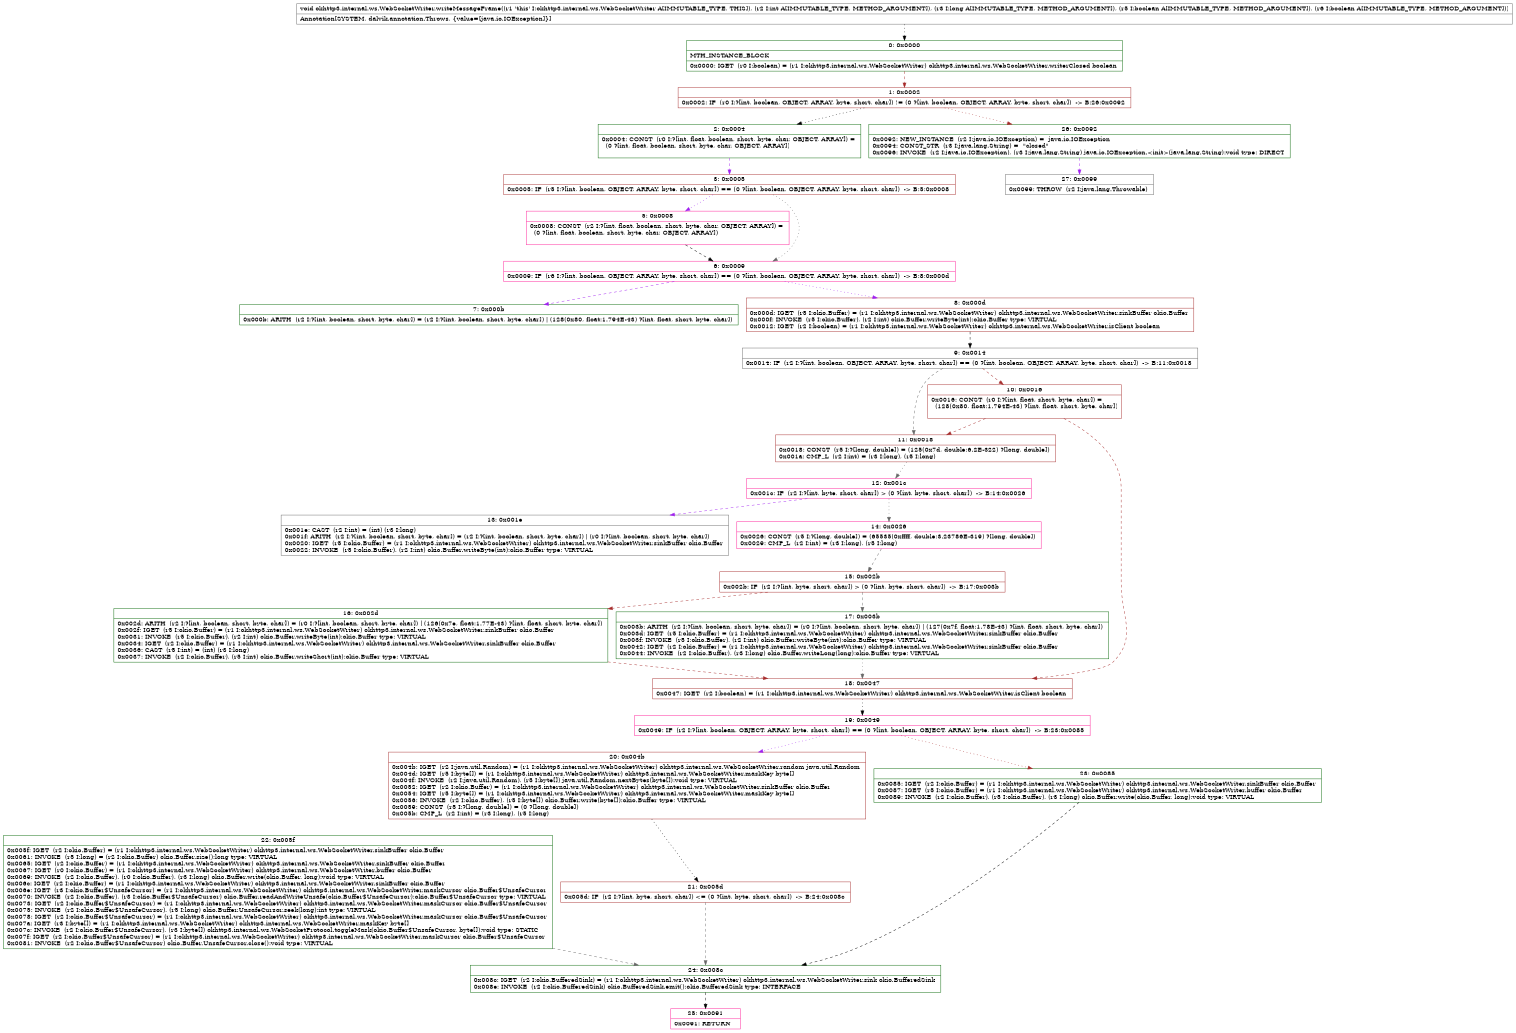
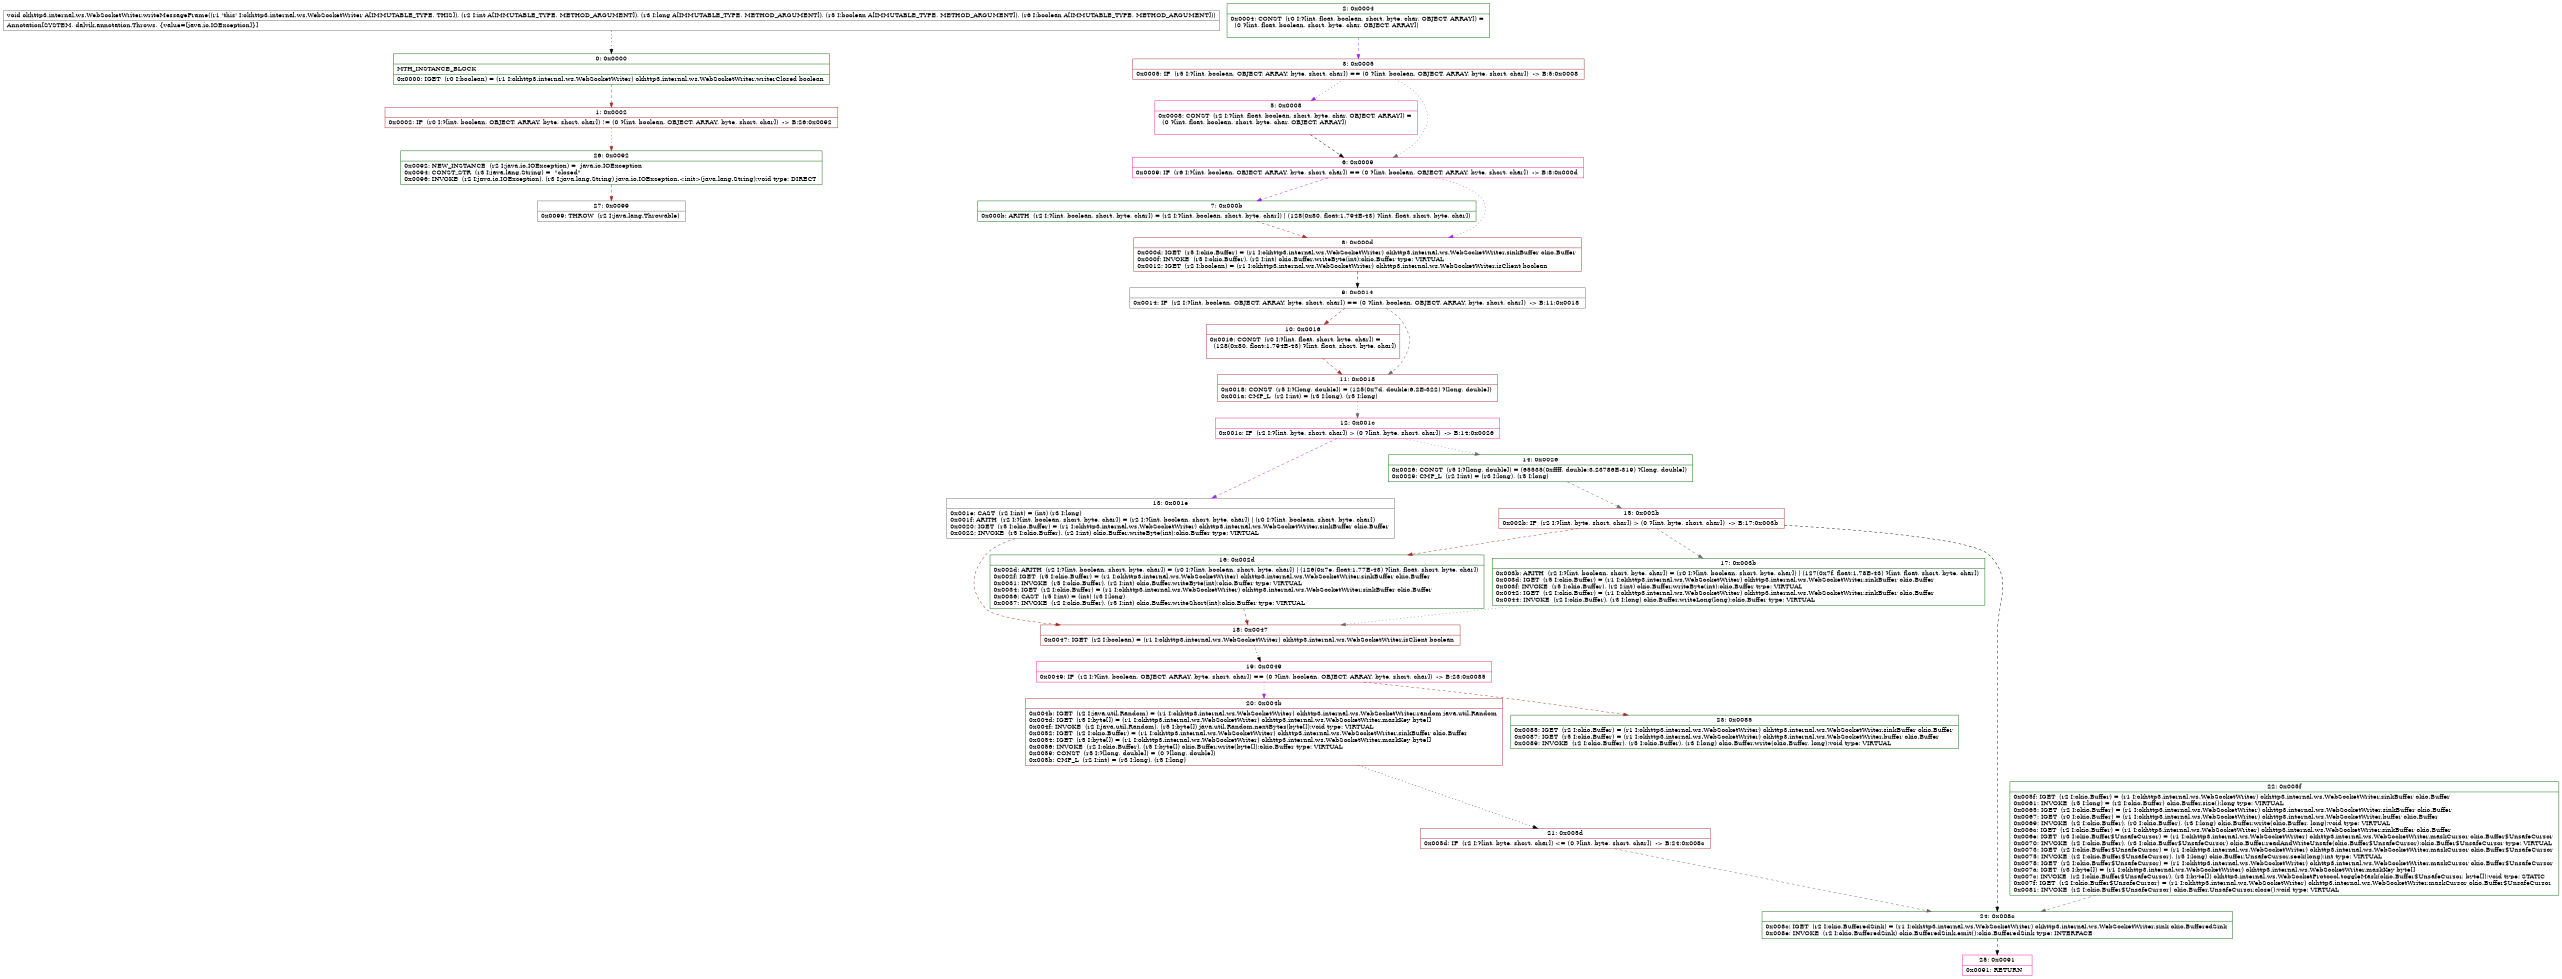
(833, 116) -> none
(1080, 164) -> (611, 191)
none -> (1280, 229)
(889, 535) -> (1541, 468)
(1121, 569) -> (979, 600)
(965, 752) -> (1494, 697)
(951, 898) -> (1998, 625)
